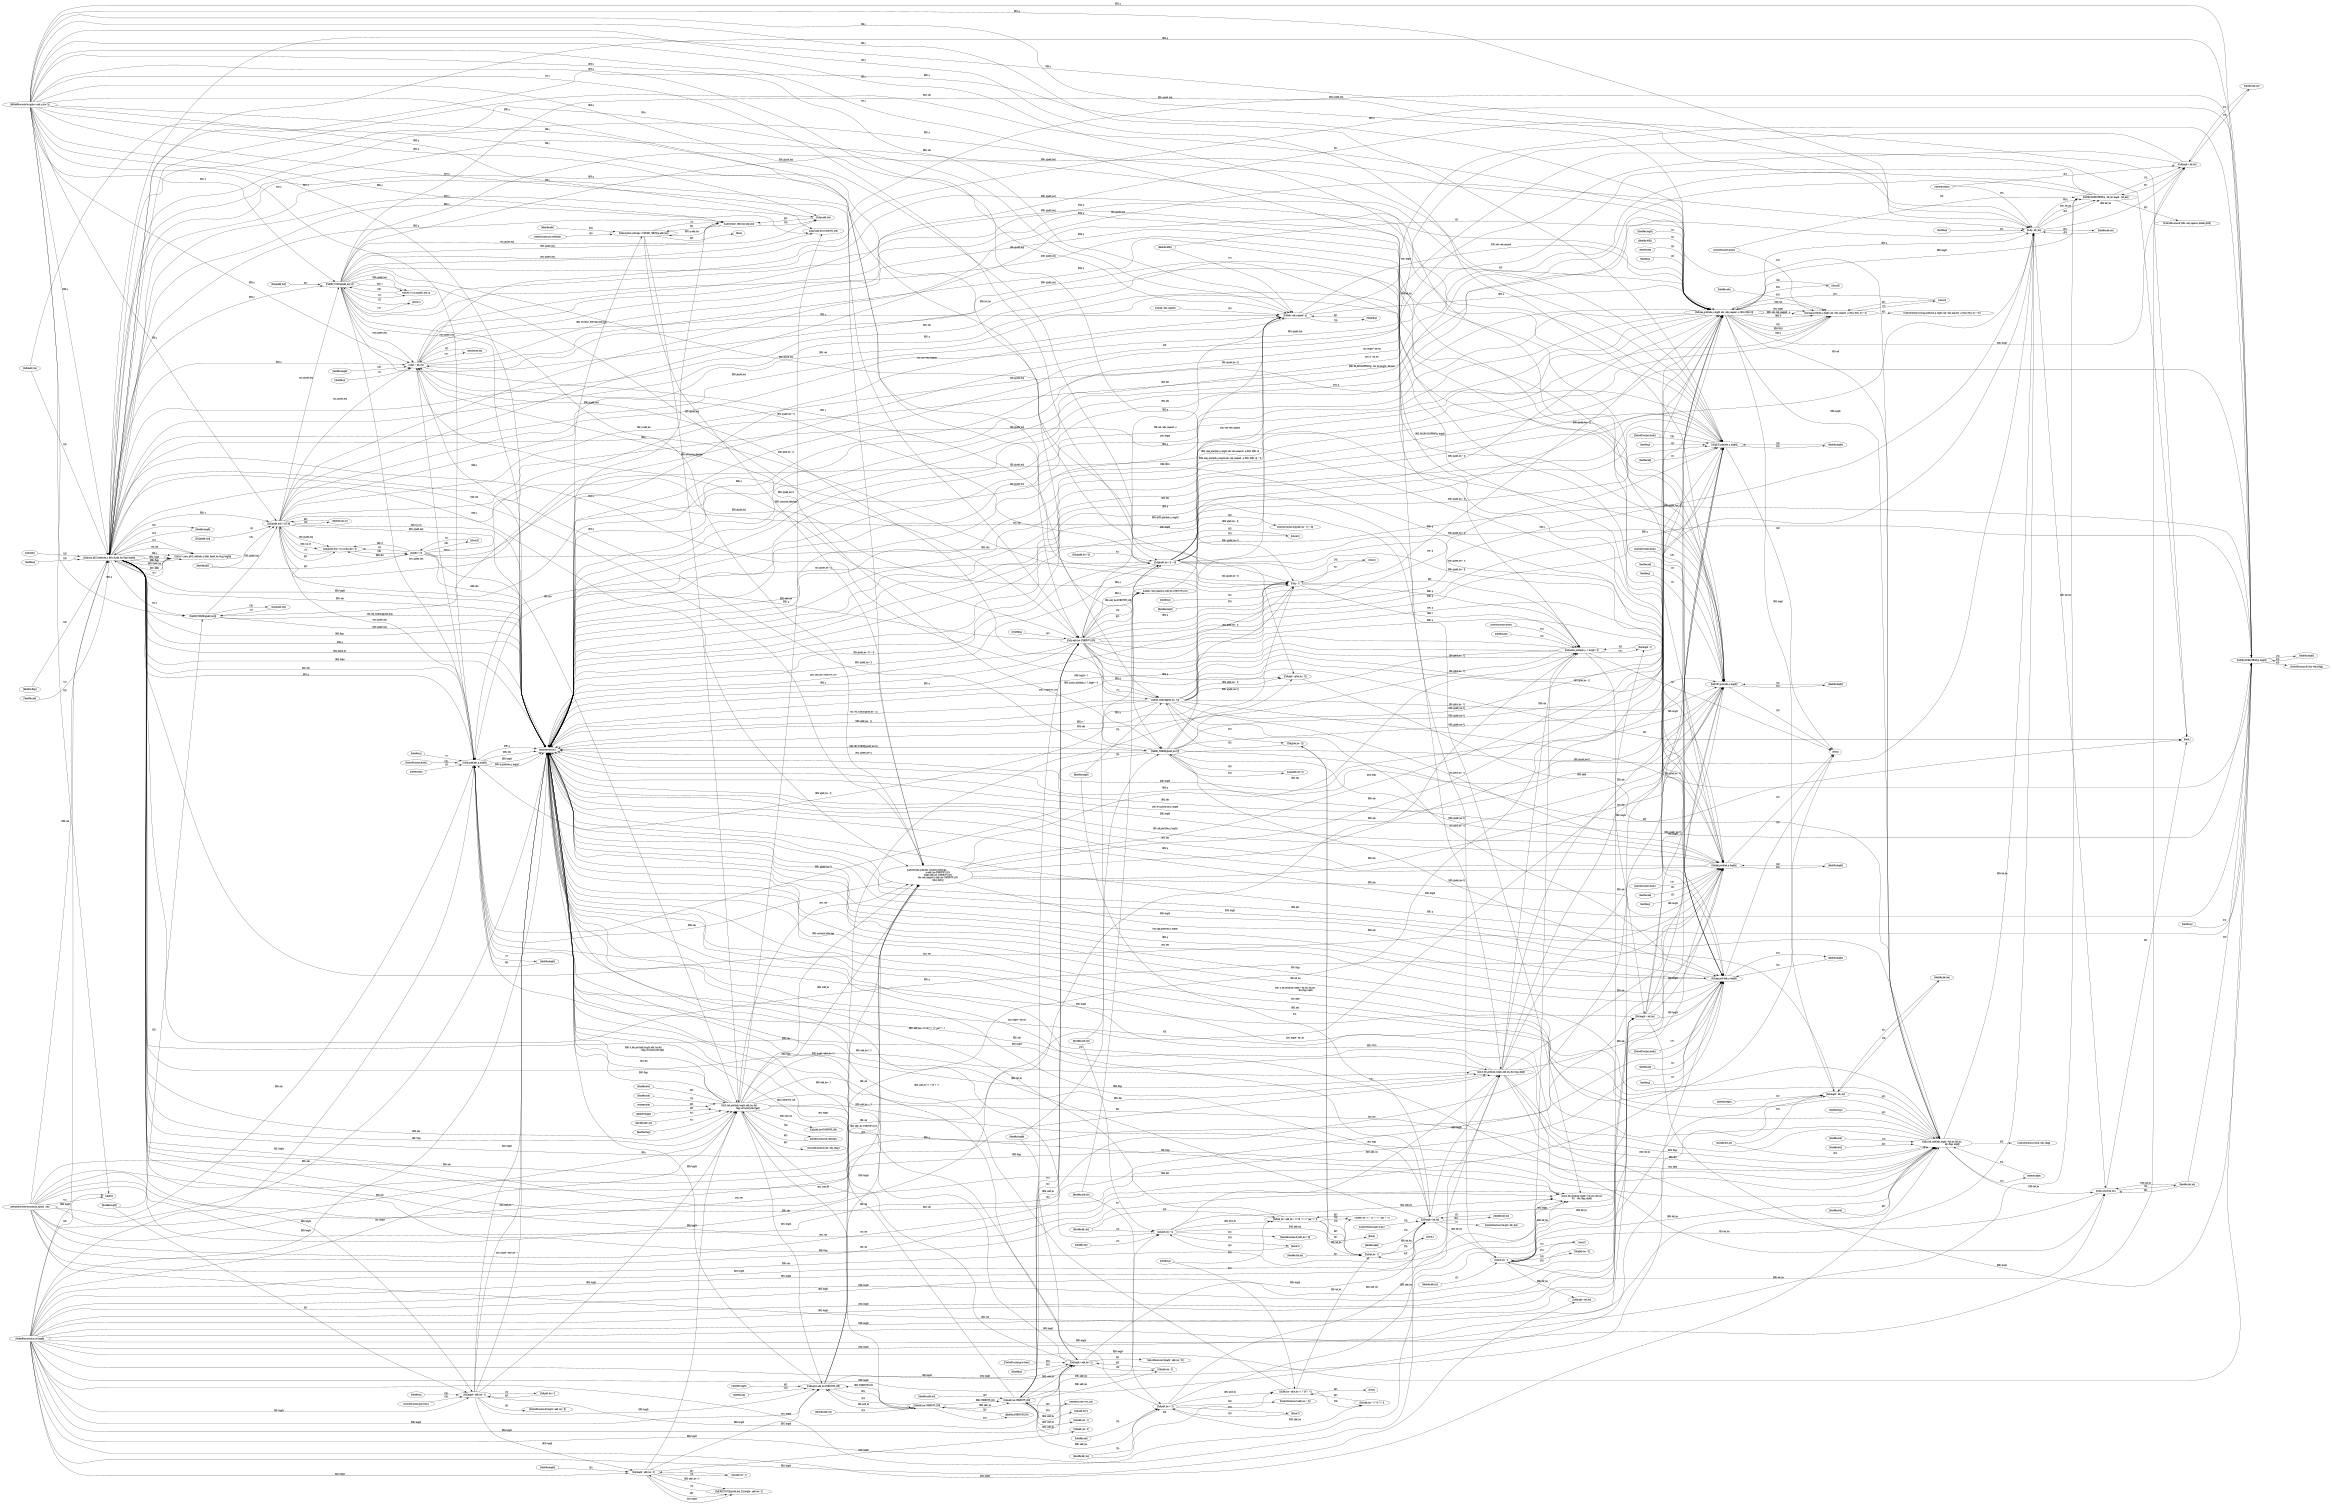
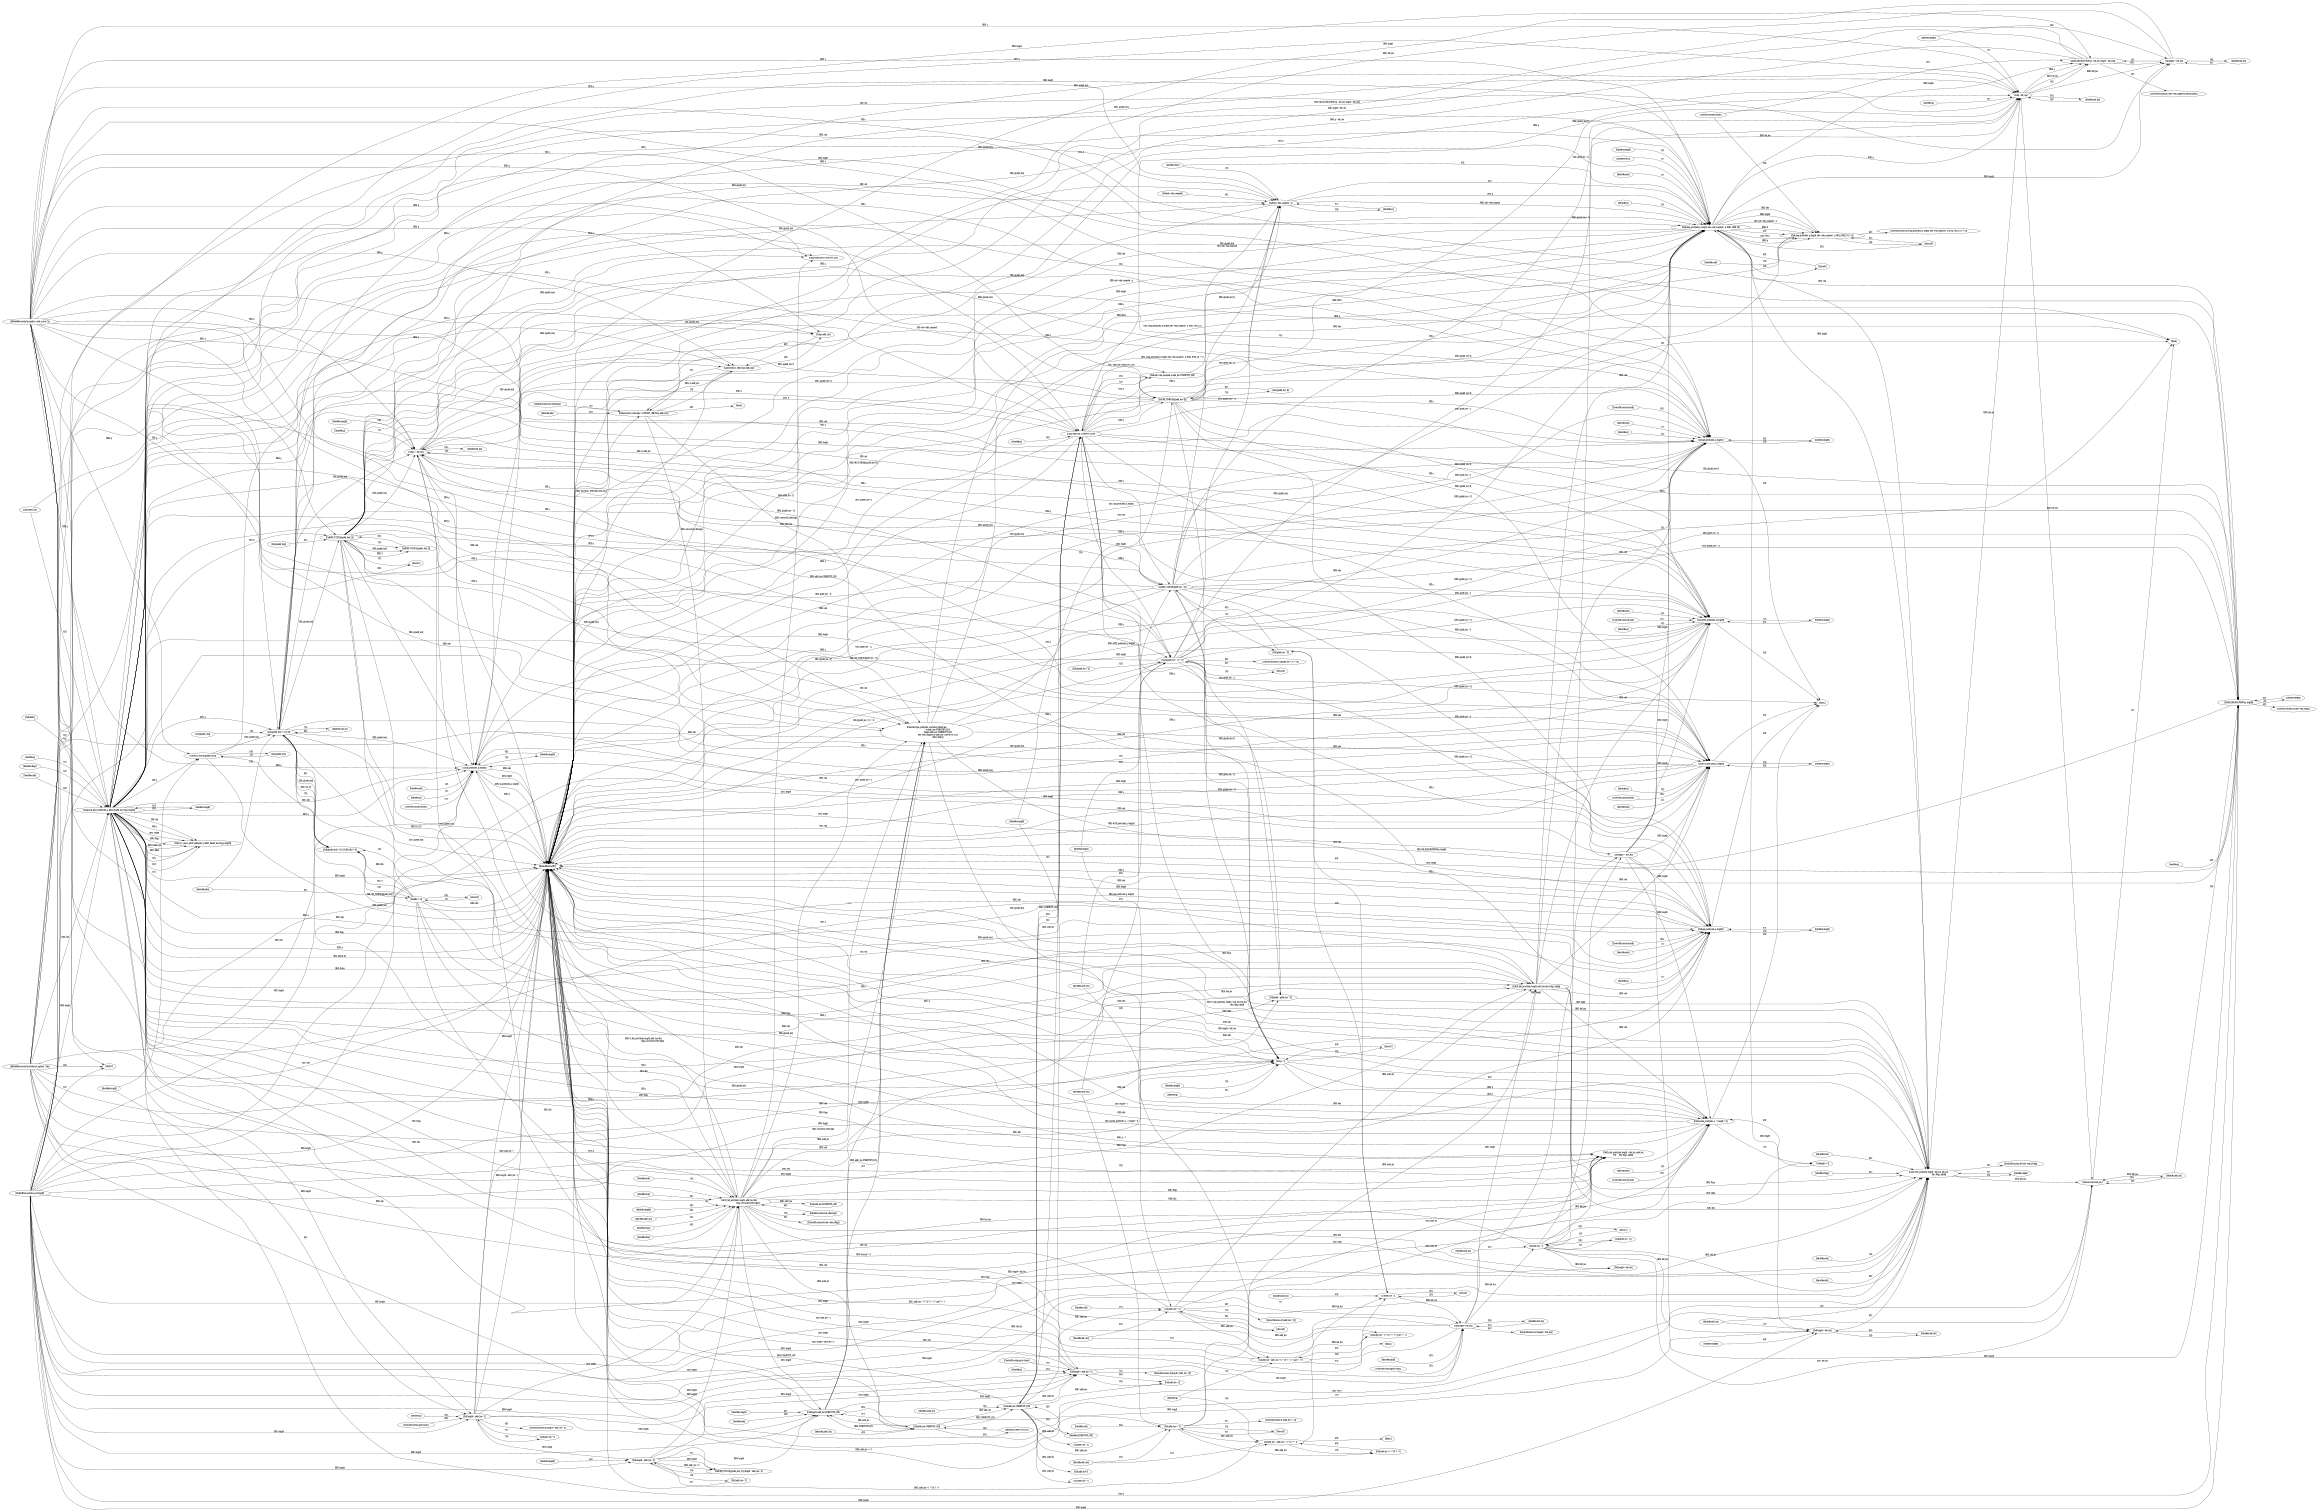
(1617, 829) -> (1681, 976)
(864, 1051) -> (864, 1255)
